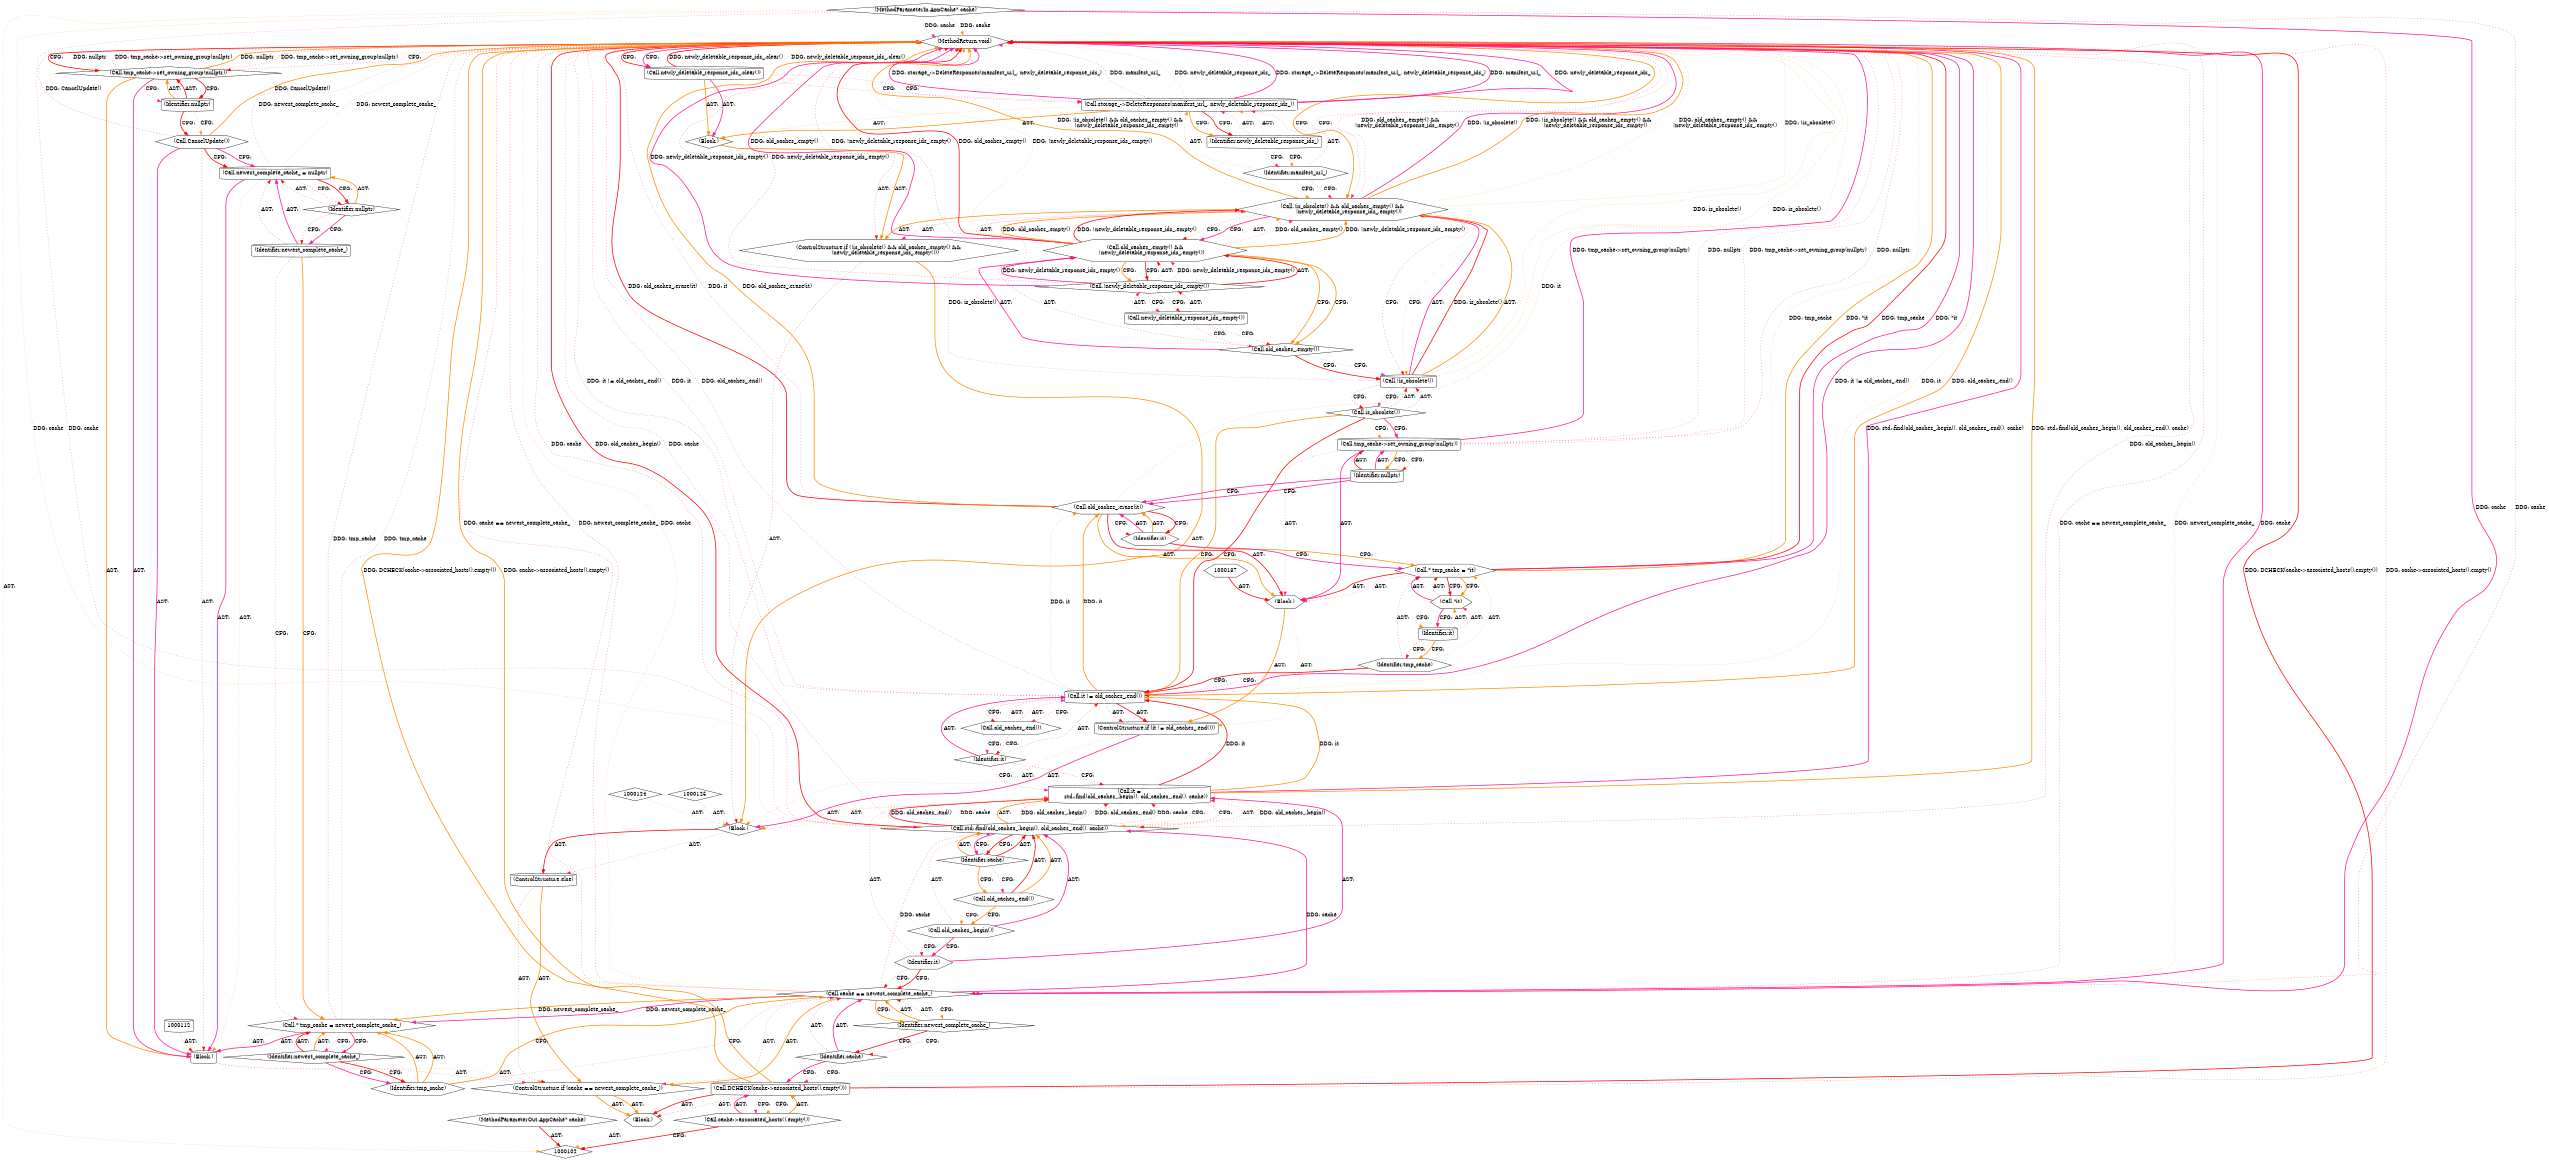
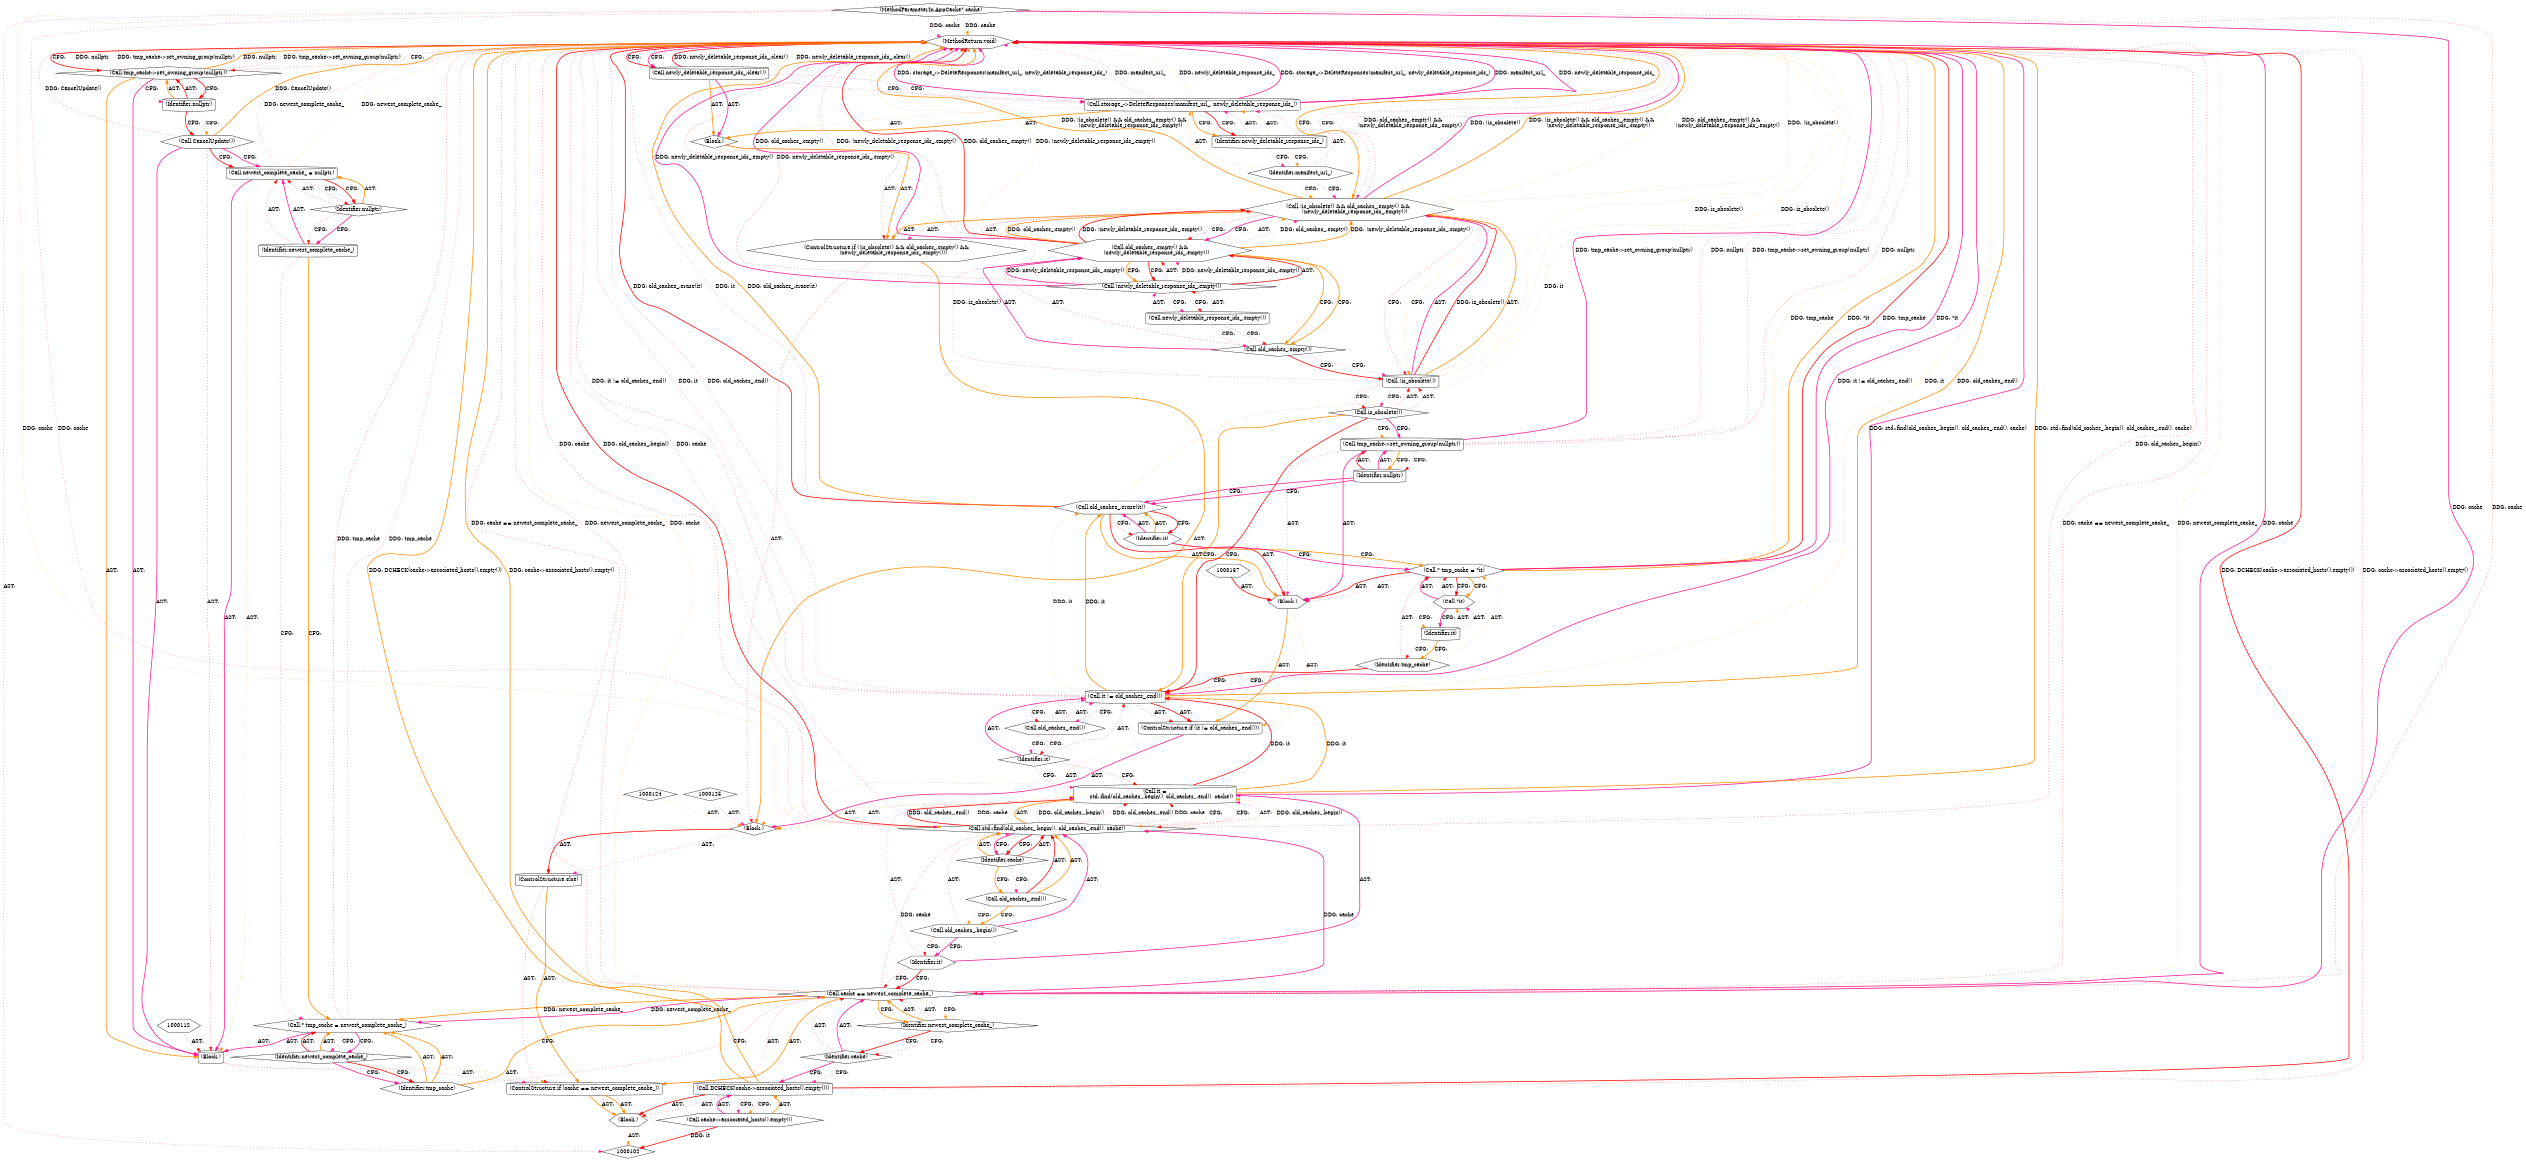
(4, 425) -> (4, 456)
(179, 1026) -> (179, 1026)
(588, 1089) -> (584, 1089)
(533, 1120) -> none
(680, 1136) -> (700, 1136)
